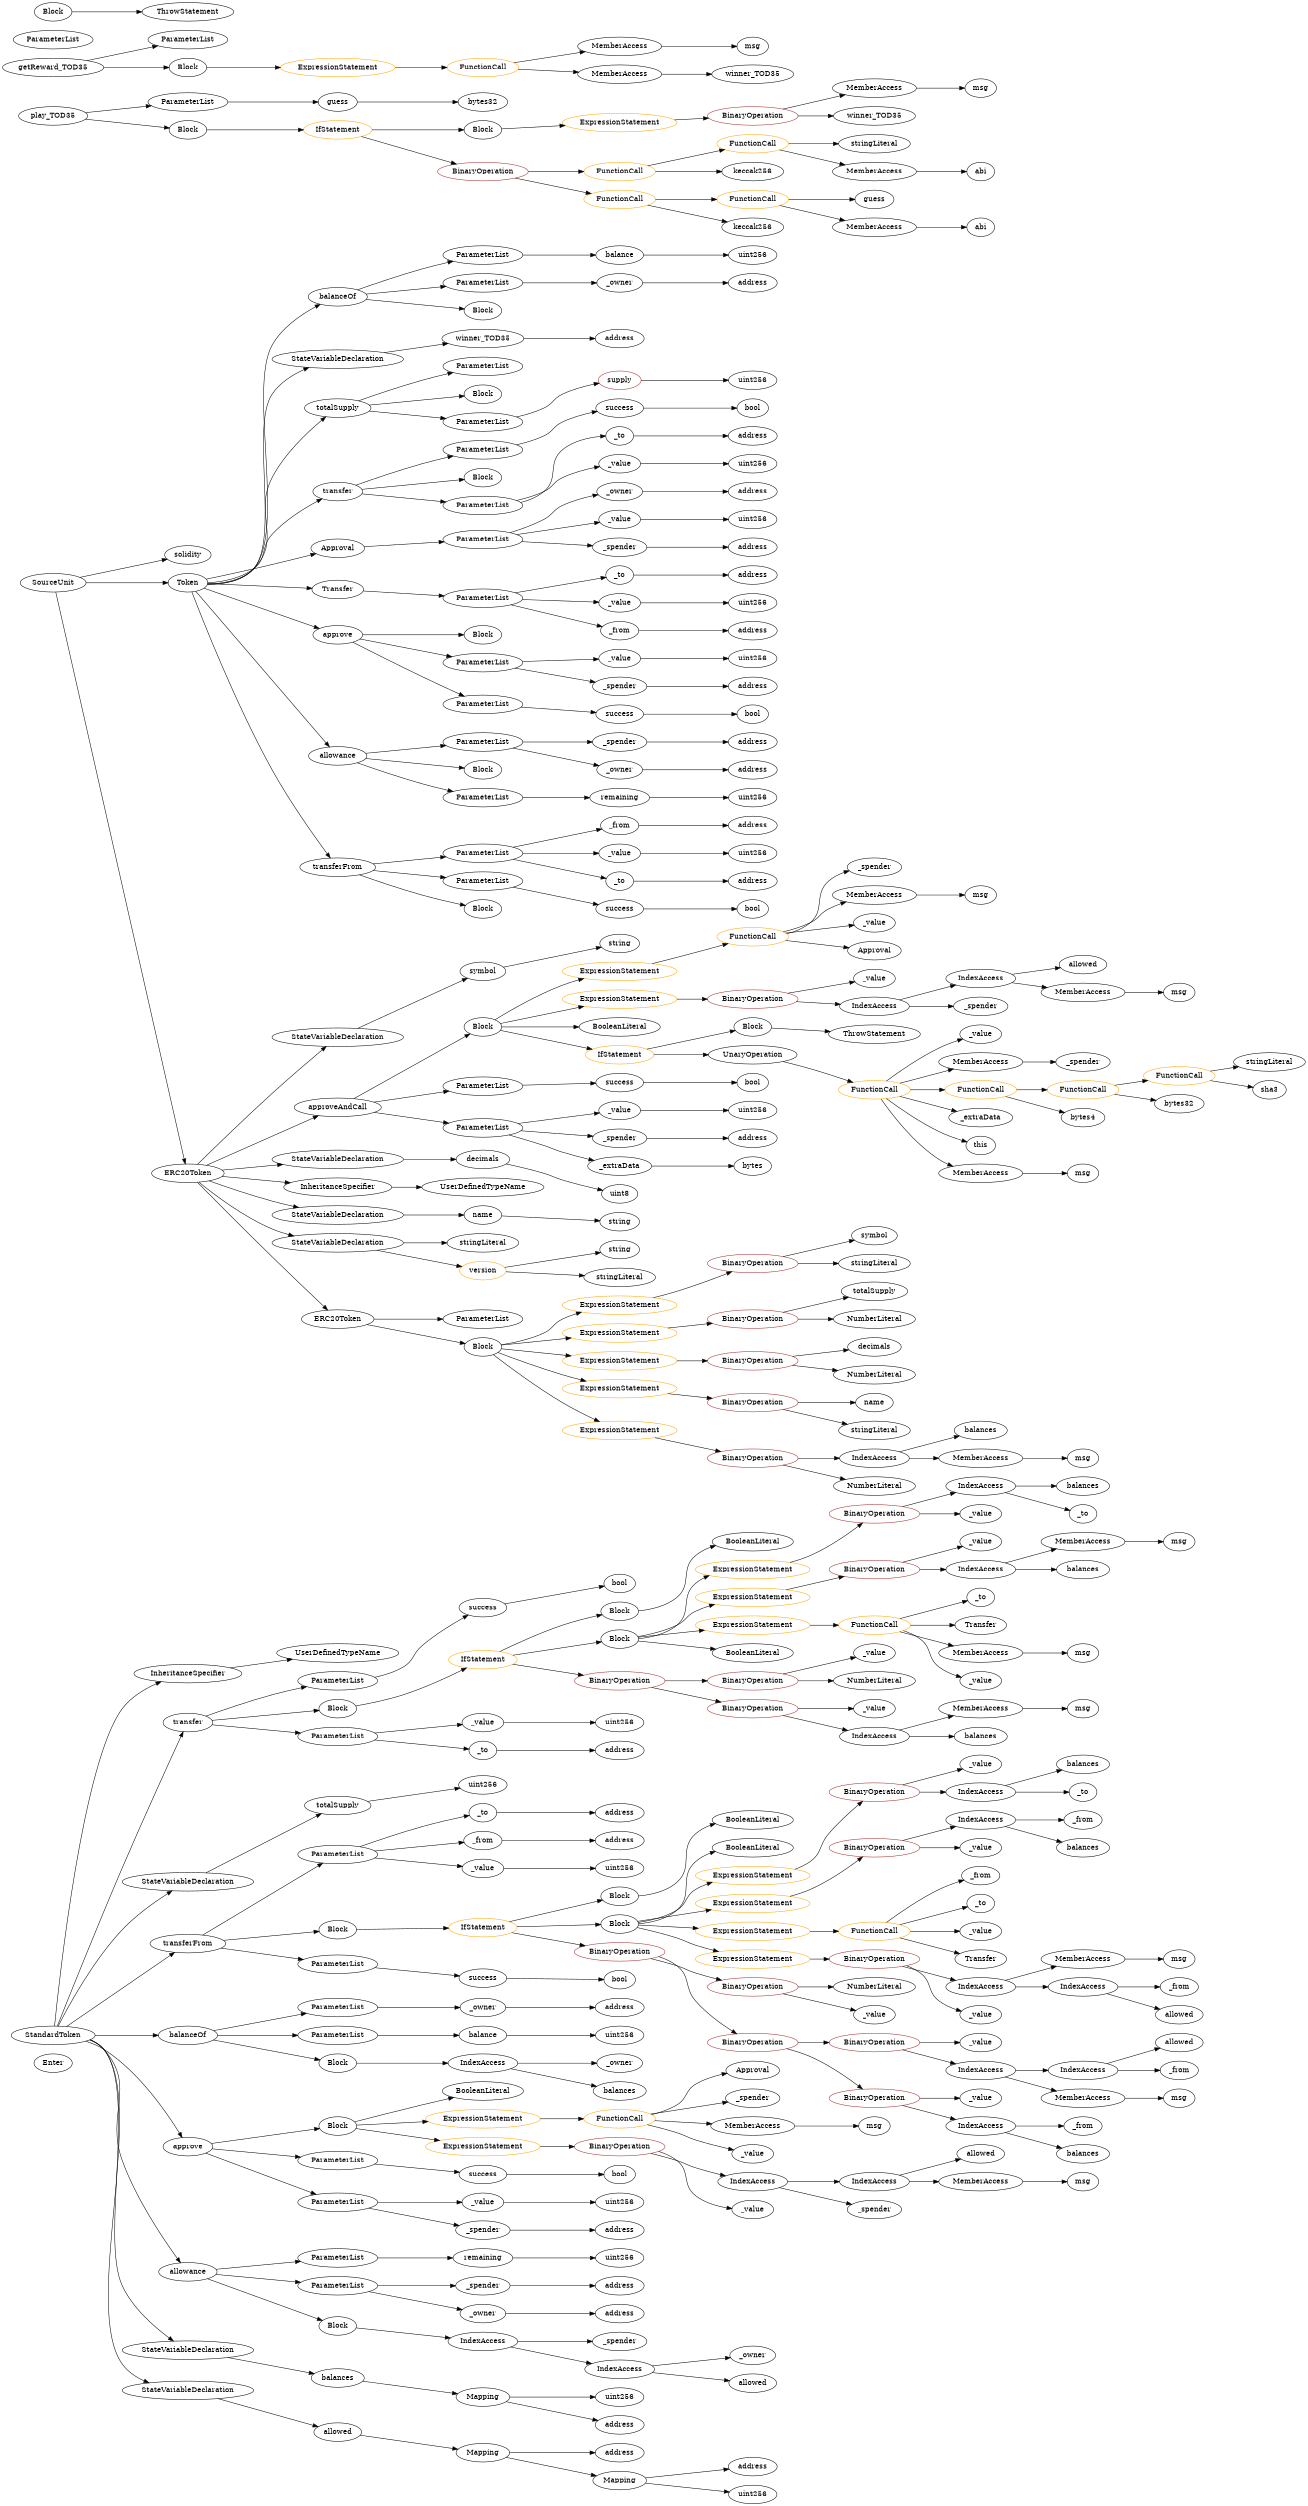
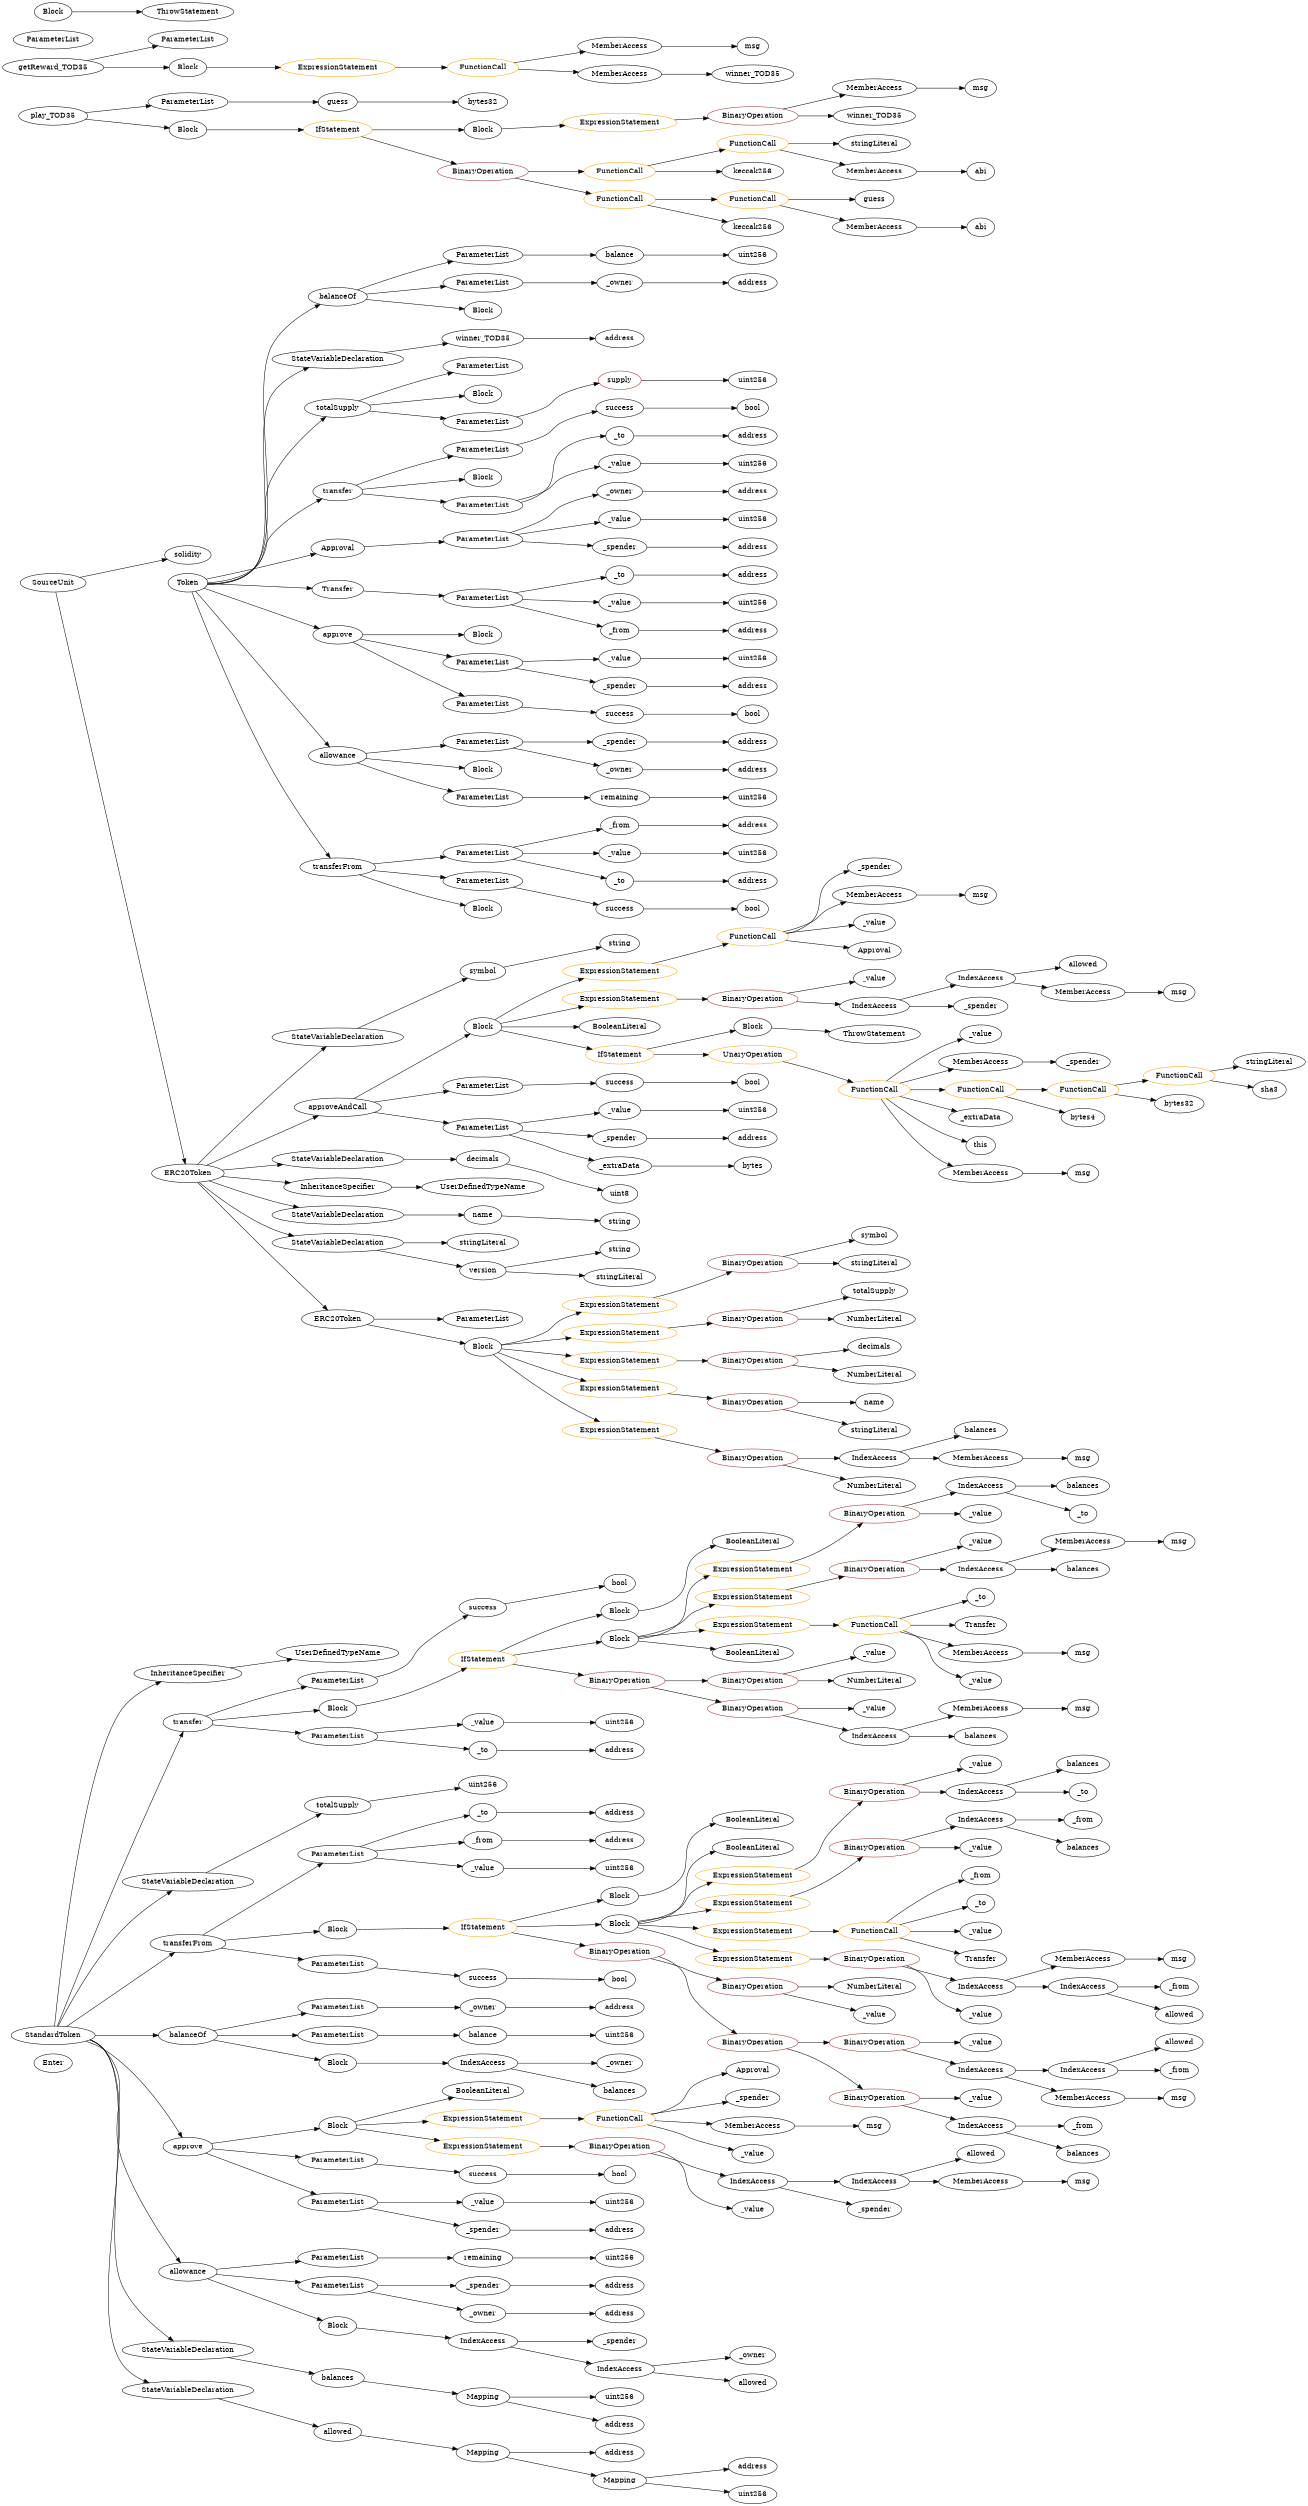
(124, 583) -> none
(753, 1055) -> (753, 1055)
(483, 1271) -> (483, 1271)
